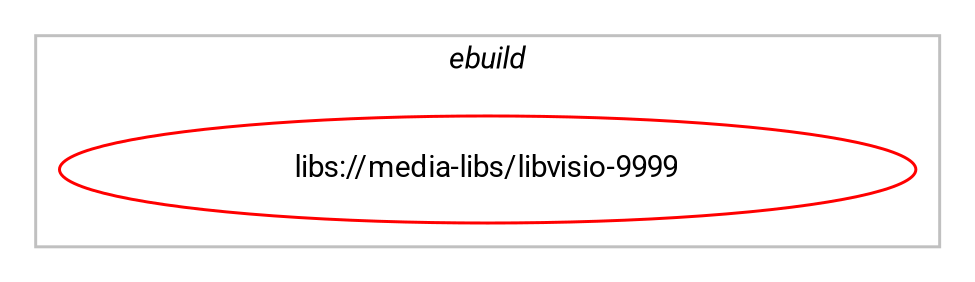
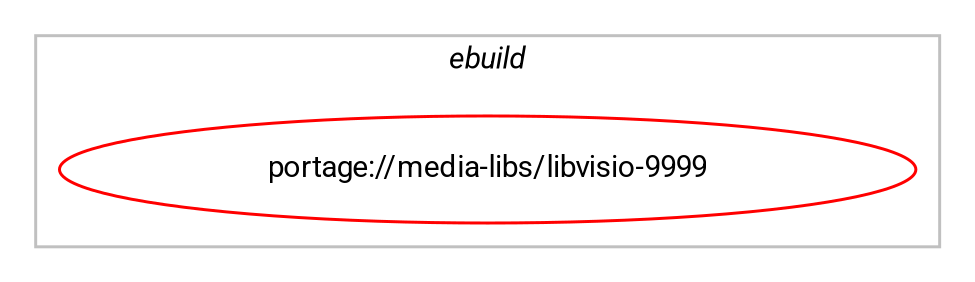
(488, 169) -> (488, 169)
